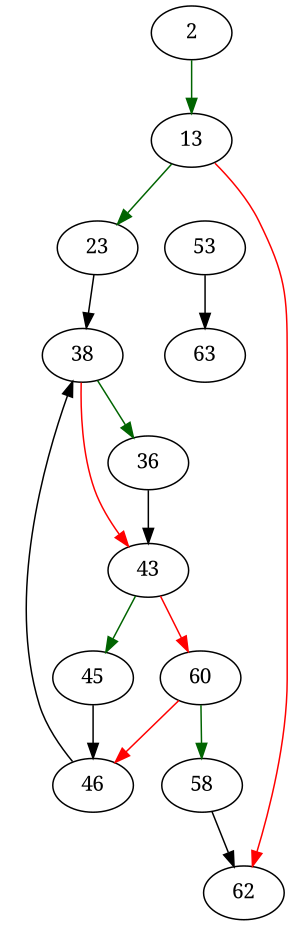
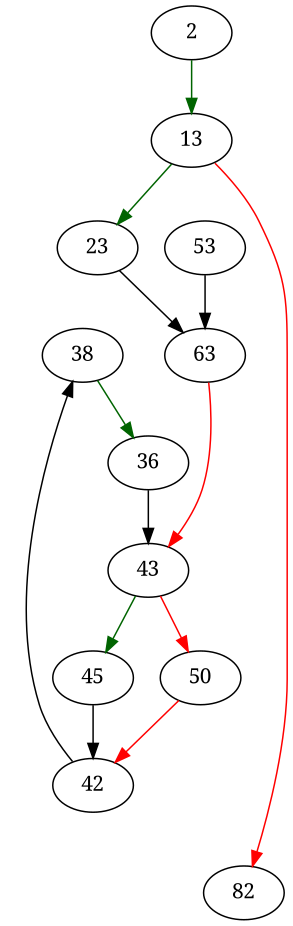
(91, 294) -> (146, 296)
(87, 462) -> (208, 462)
(201, 678) -> (201, 678)
(93, 785) -> (93, 785)
(202, 785) -> none
(244, 893) -> (244, 893)
